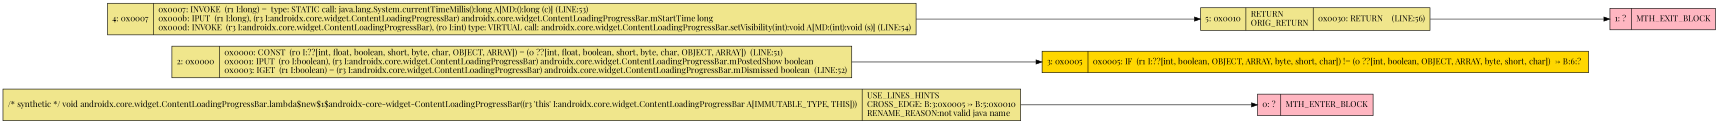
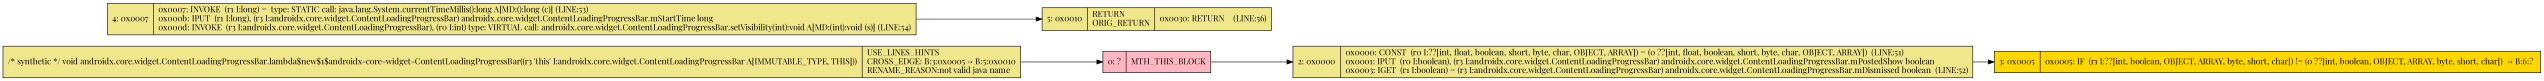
(1663, 19) -> none
none -> (1249, 62)
(1327, 105) -> (1168, 62)
